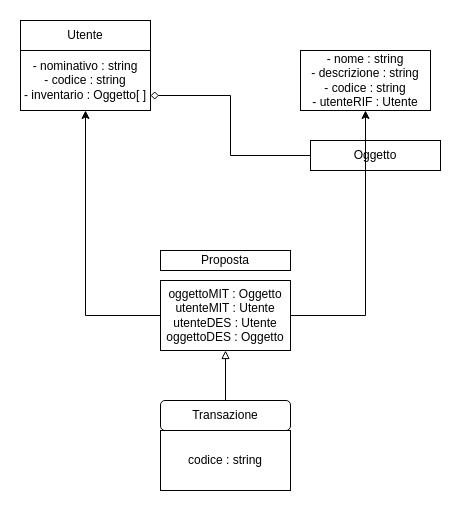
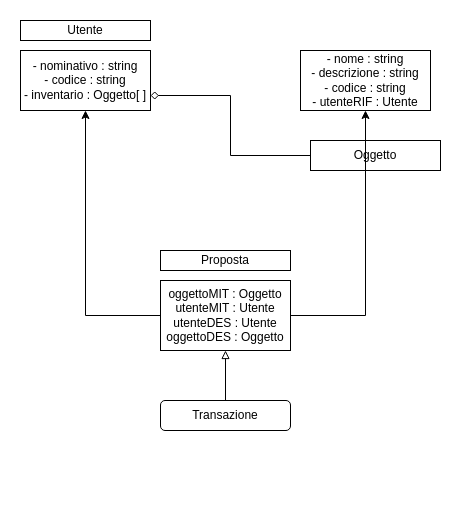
(86, 36) -> (86, 31)
(226, 461) -> none
